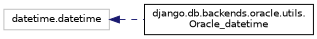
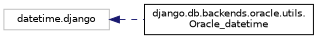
(57, 20) -> (57, 20)
